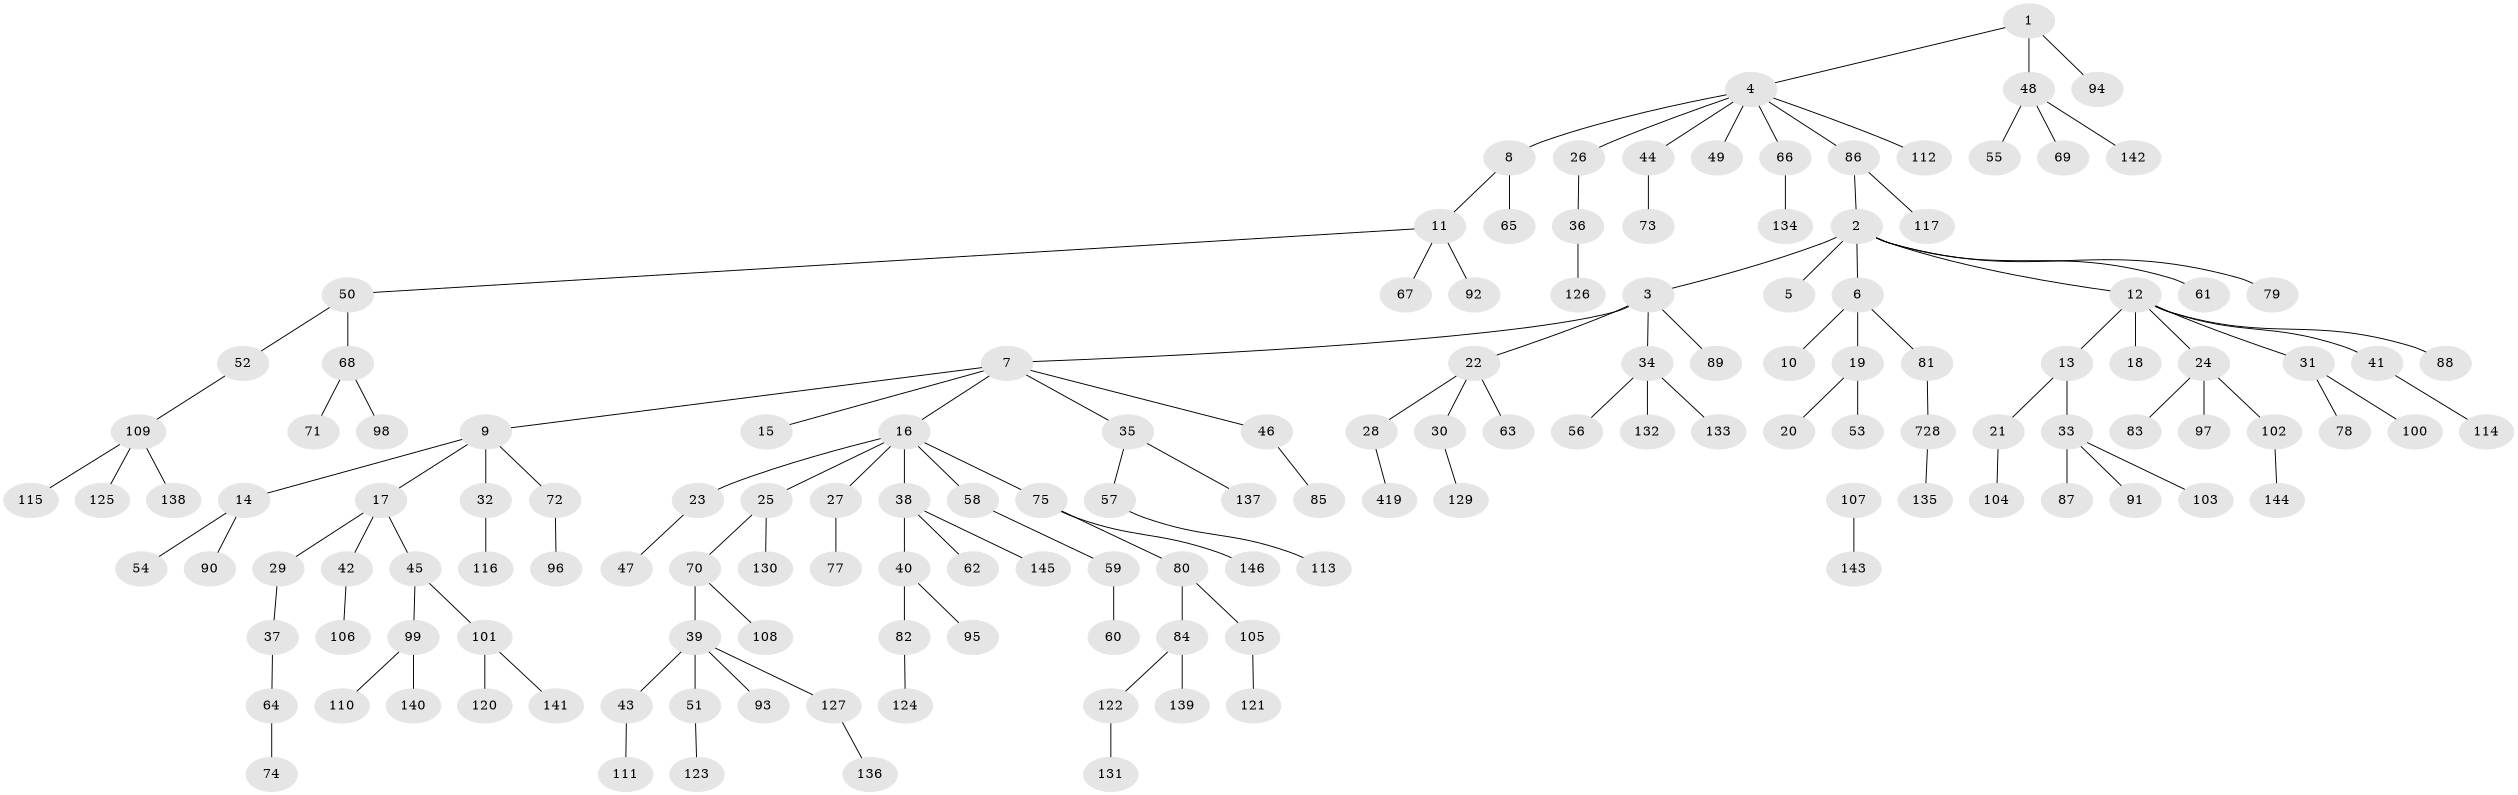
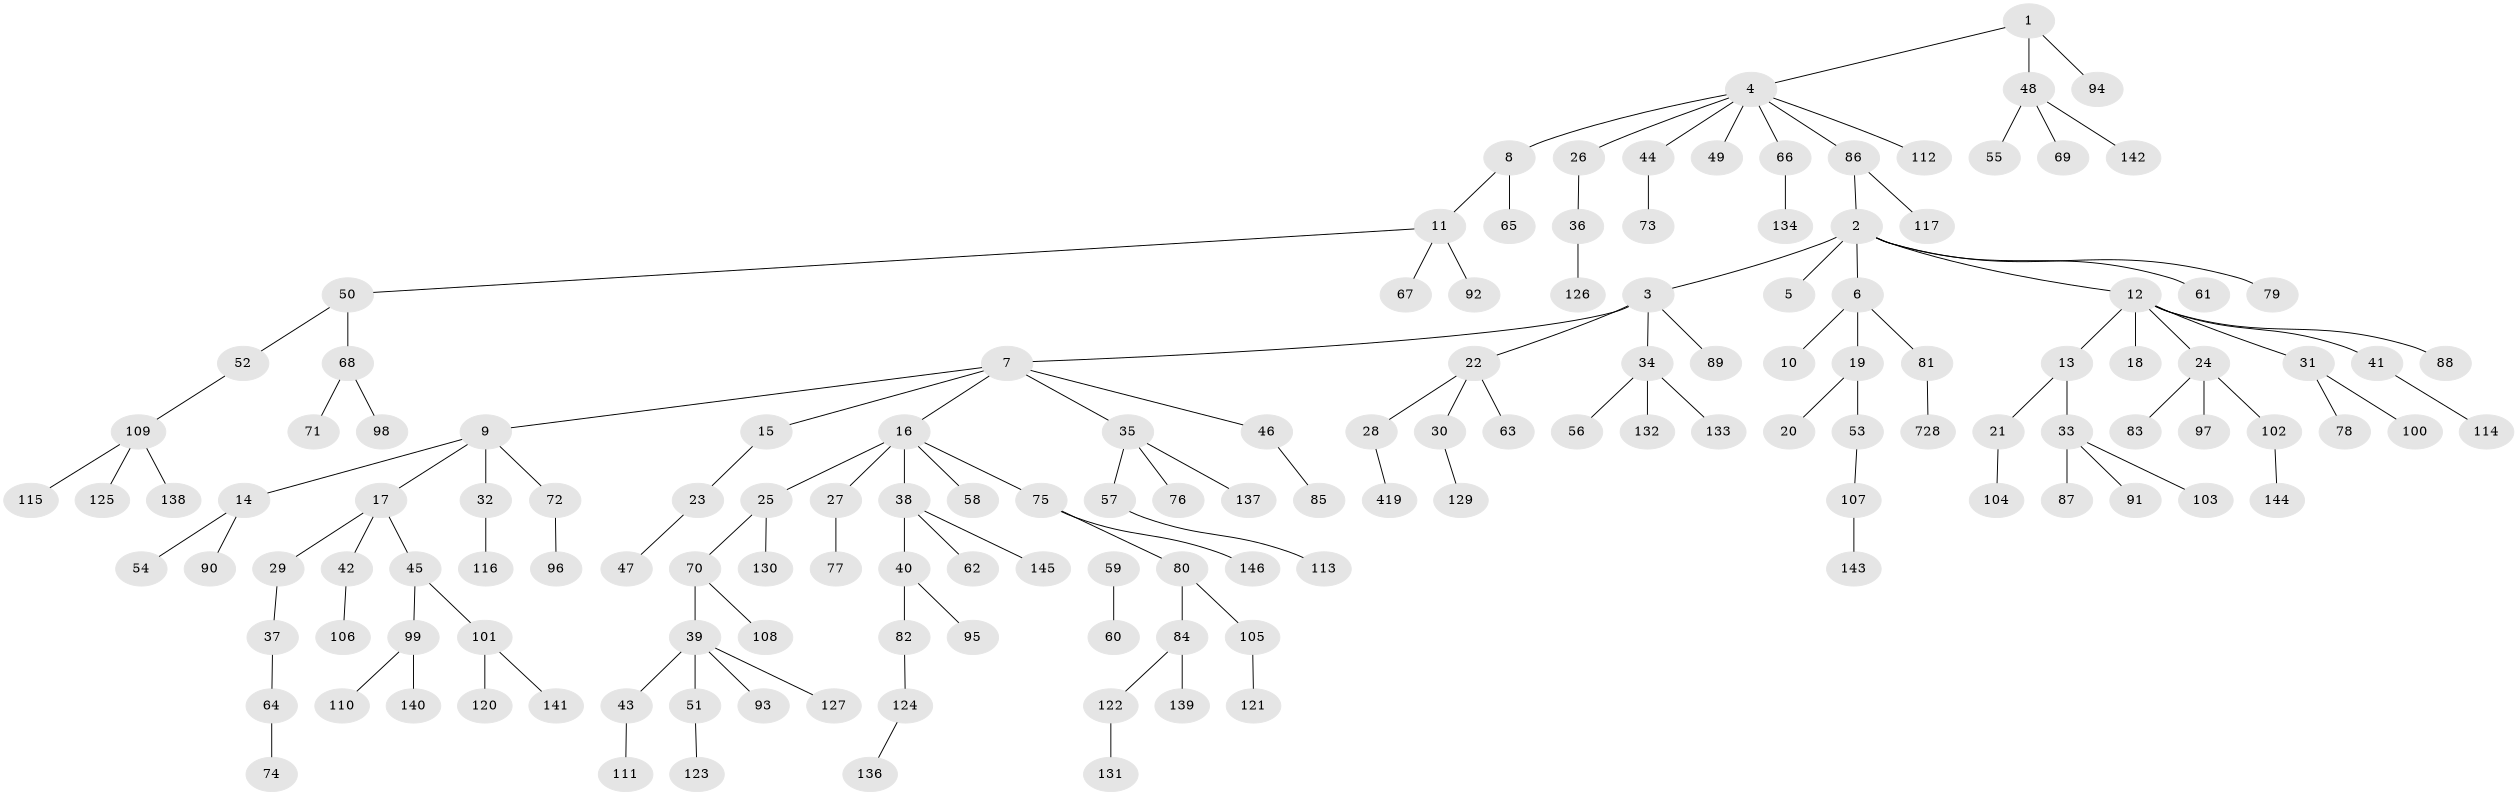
(798, 461) -> (732, 466)
none -> (1856, 466)
none -> (1178, 500)
(1925, 500) -> none
(1043, 535) -> none
(852, 740) -> (888, 740)
